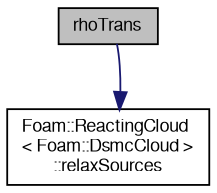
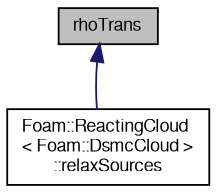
(120, 68) -> (96, 86)
